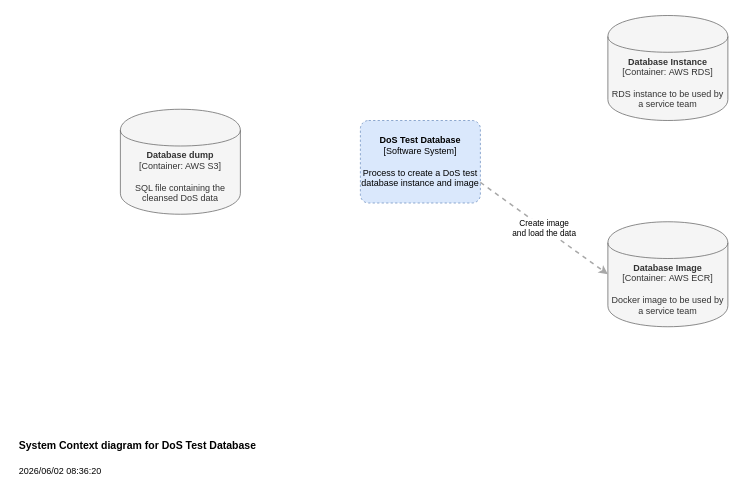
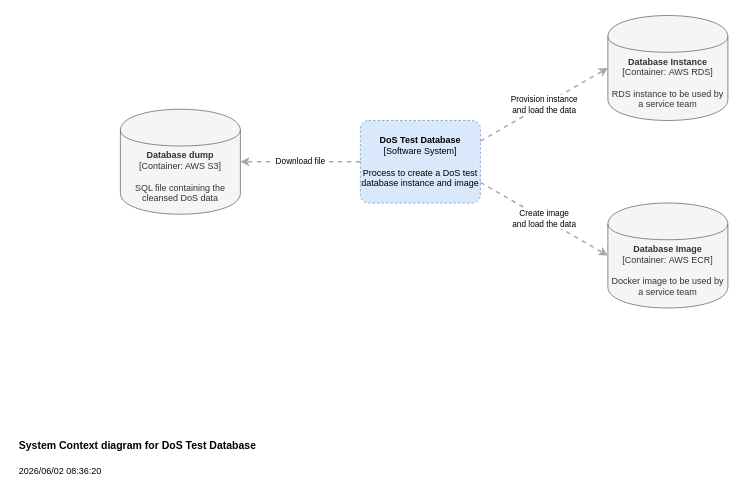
none -> (541, 106)
none -> (300, 162)
(668, 274) -> (668, 255)
